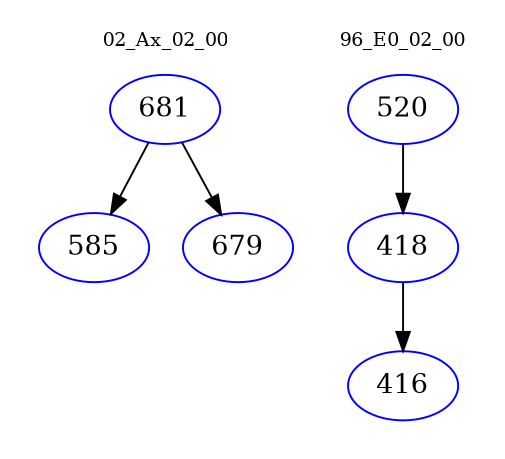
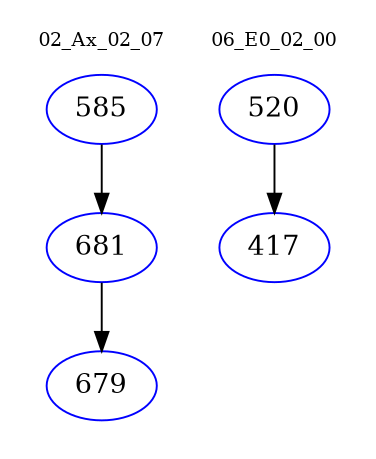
(166, 41) -> (102, 41)
(403, 41) -> (274, 41)
(134, 170) -> (102, 169)
(403, 248) -> (274, 248)
(403, 386) -> none
